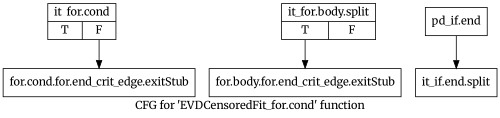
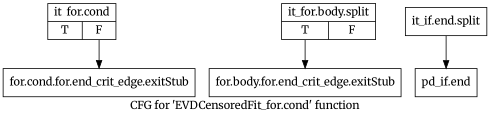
(456, 48) -> (446, 48)
